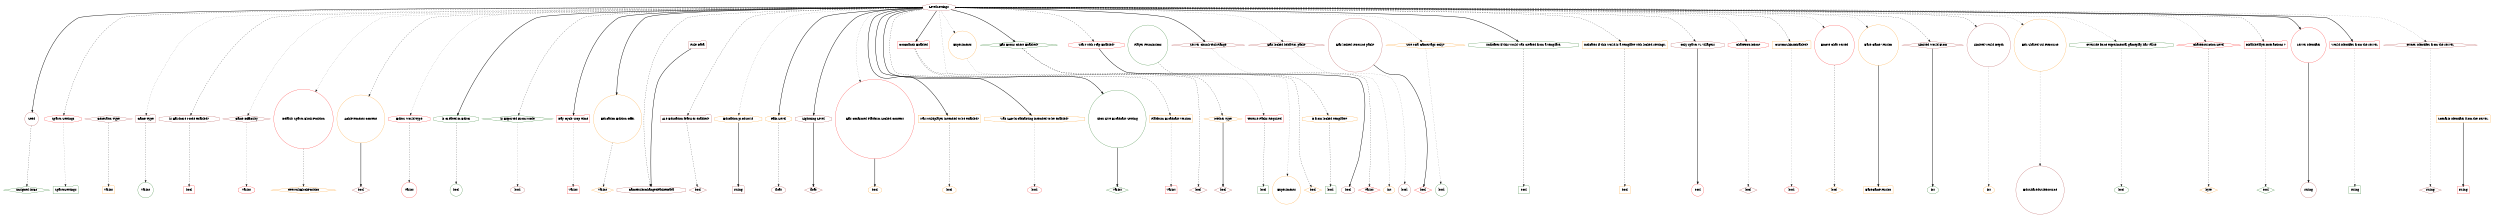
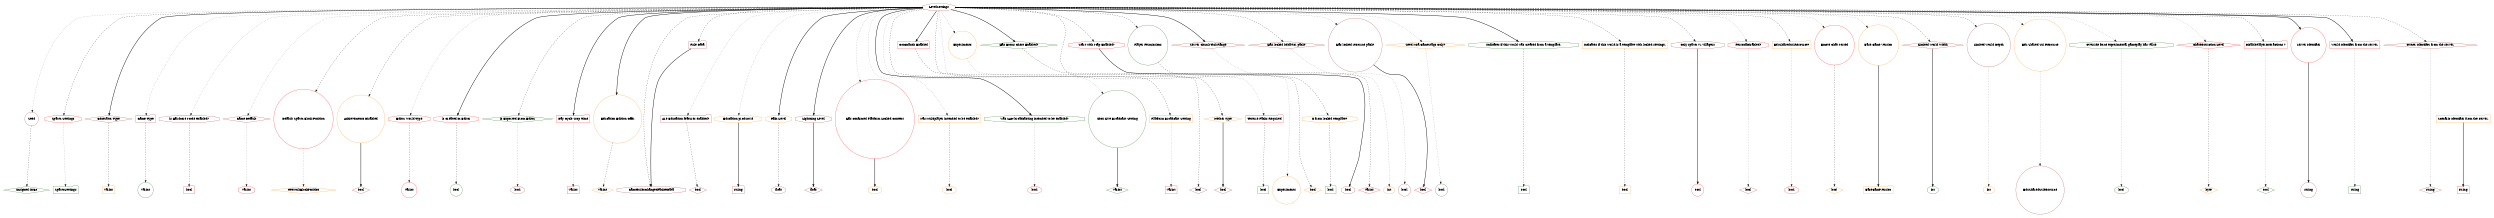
none -> (486, 9)
none -> (805, 9)
none -> (1146, 10)
(533, 11) -> (533, 11)
(603, 11) -> (603, 11)
(2025, 11) -> (2025, 11)
(209, 12) -> (209, 12)
(1180, 12) -> (1189, 12)
(779, 13) -> (779, 13)
none -> (1089, 13)
(1425, 45) -> (1425, 45)
(1748, 45) -> (1748, 45)
(1792, 45) -> (1792, 45)
(1933, 45) -> (1933, 45)
(871, 65) -> (871, 65)
(1180, 74) -> (1124, 79)
(1072, 75) -> (1060, 77)
(929, 78) -> (929, 78)
(246, 119) -> (246, 119)
(361, 119) -> (361, 119)
(456, 119) -> (456, 119)
(518, 119) -> (518, 119)
(1035, 119) -> (1035, 119)
(1171, 119) -> (1171, 119)
(303, 167) -> (303, 167)
